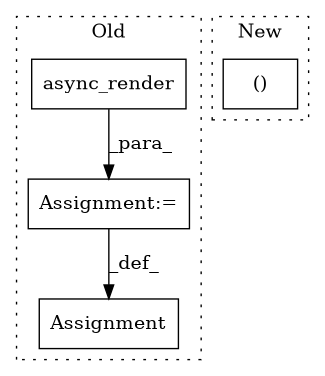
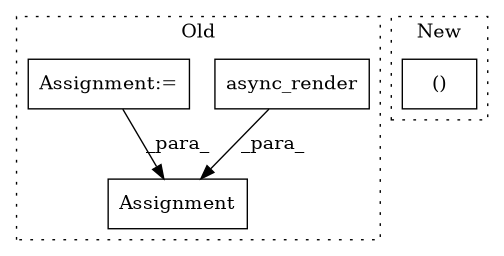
(109, 137) -> (240, 139)
(134, 264) -> (178, 144)
